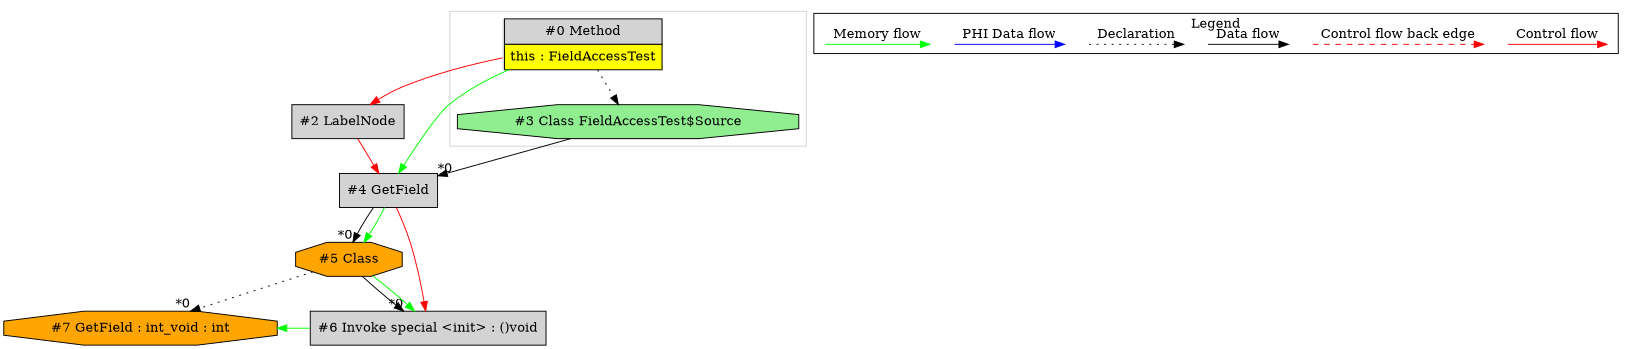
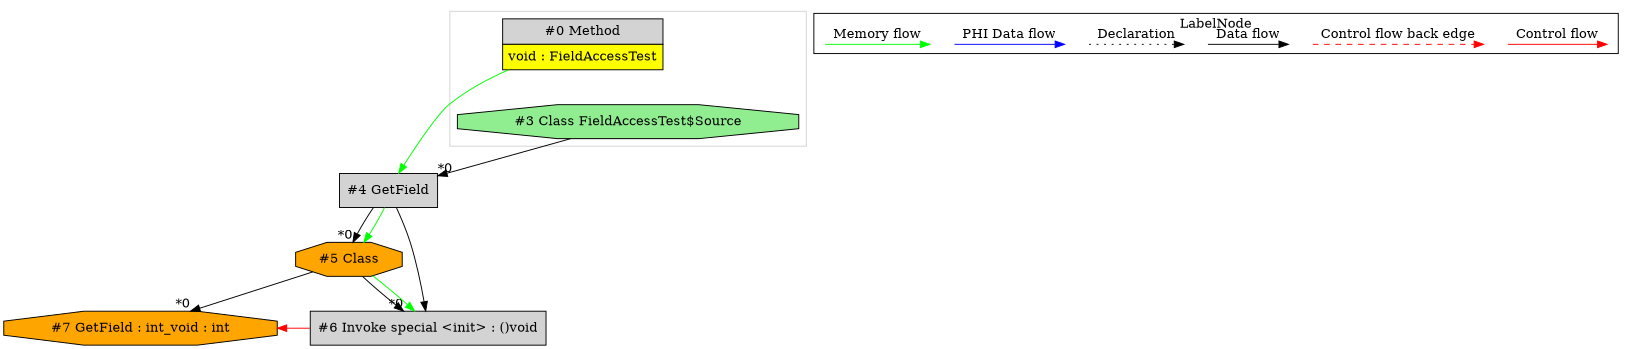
(1216, 24) -> (1216, 24)
(583, 57) -> (583, 57)
(605, 83) -> none
(348, 122) -> none
(414, 254) -> (414, 254)
(256, 290) -> (256, 290)
(298, 328) -> (298, 328)
